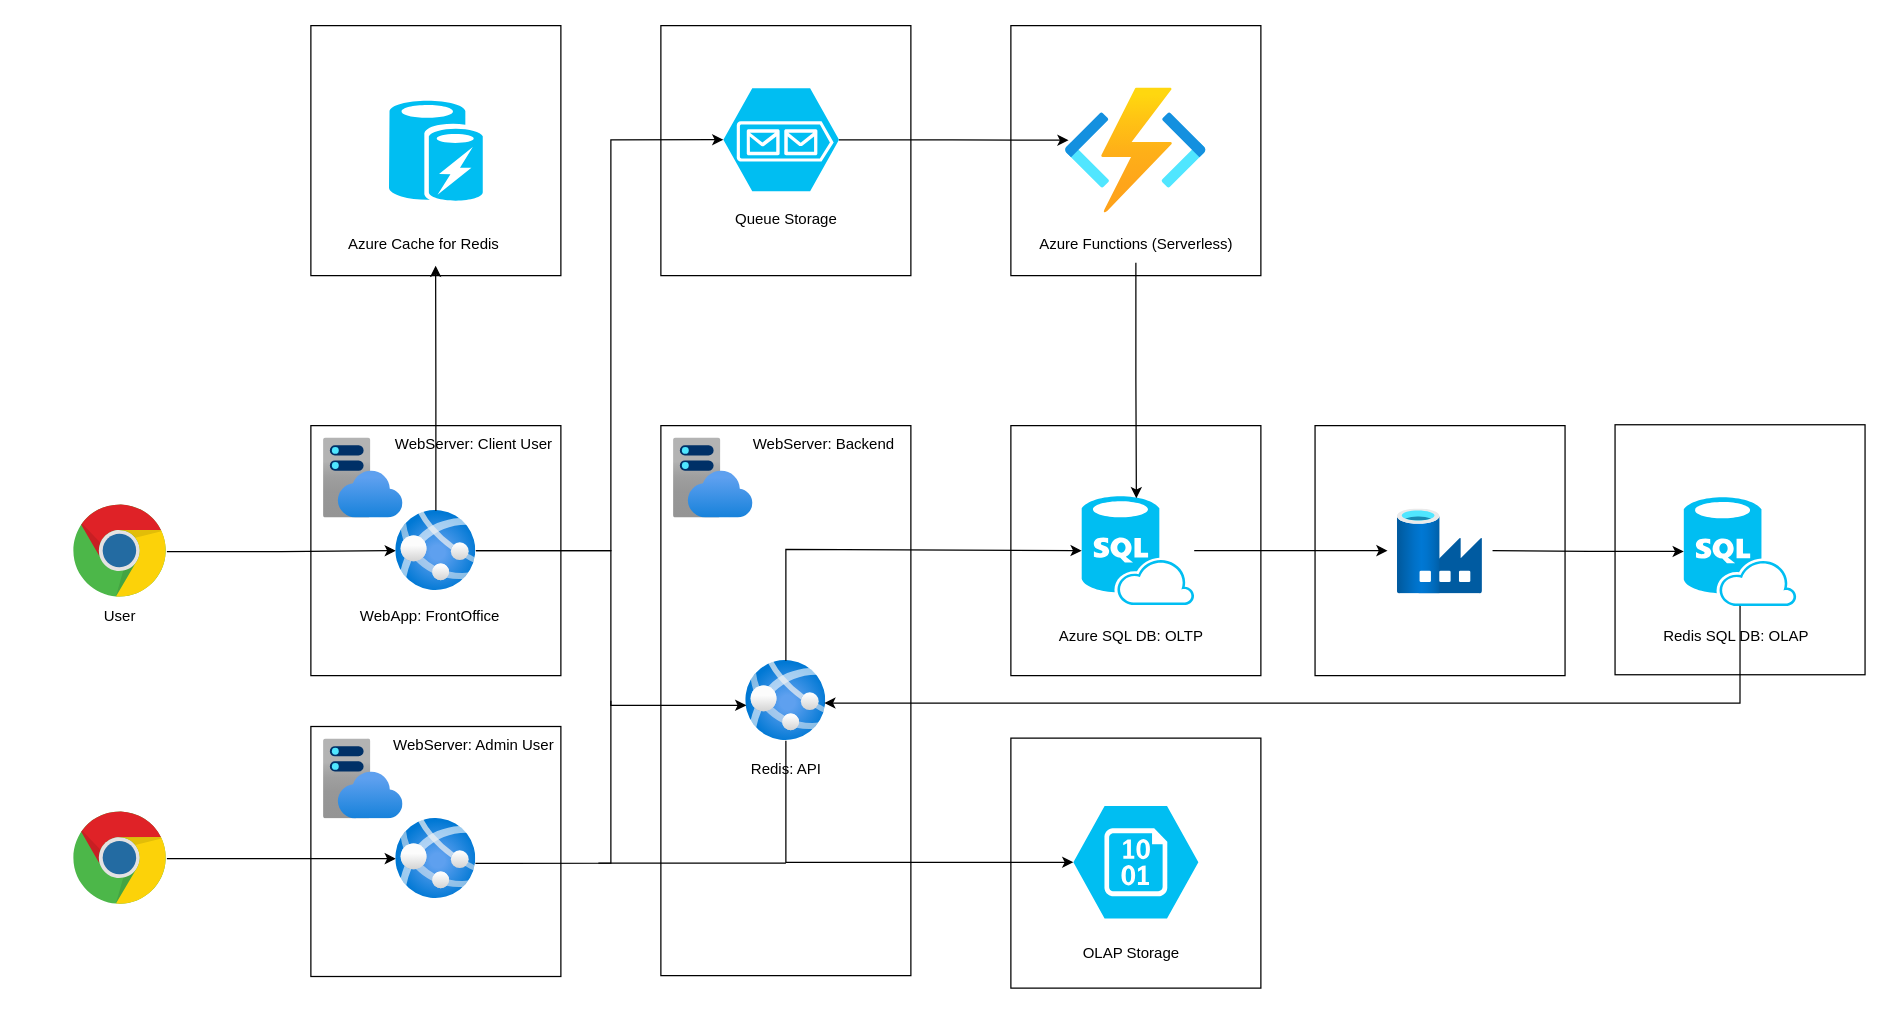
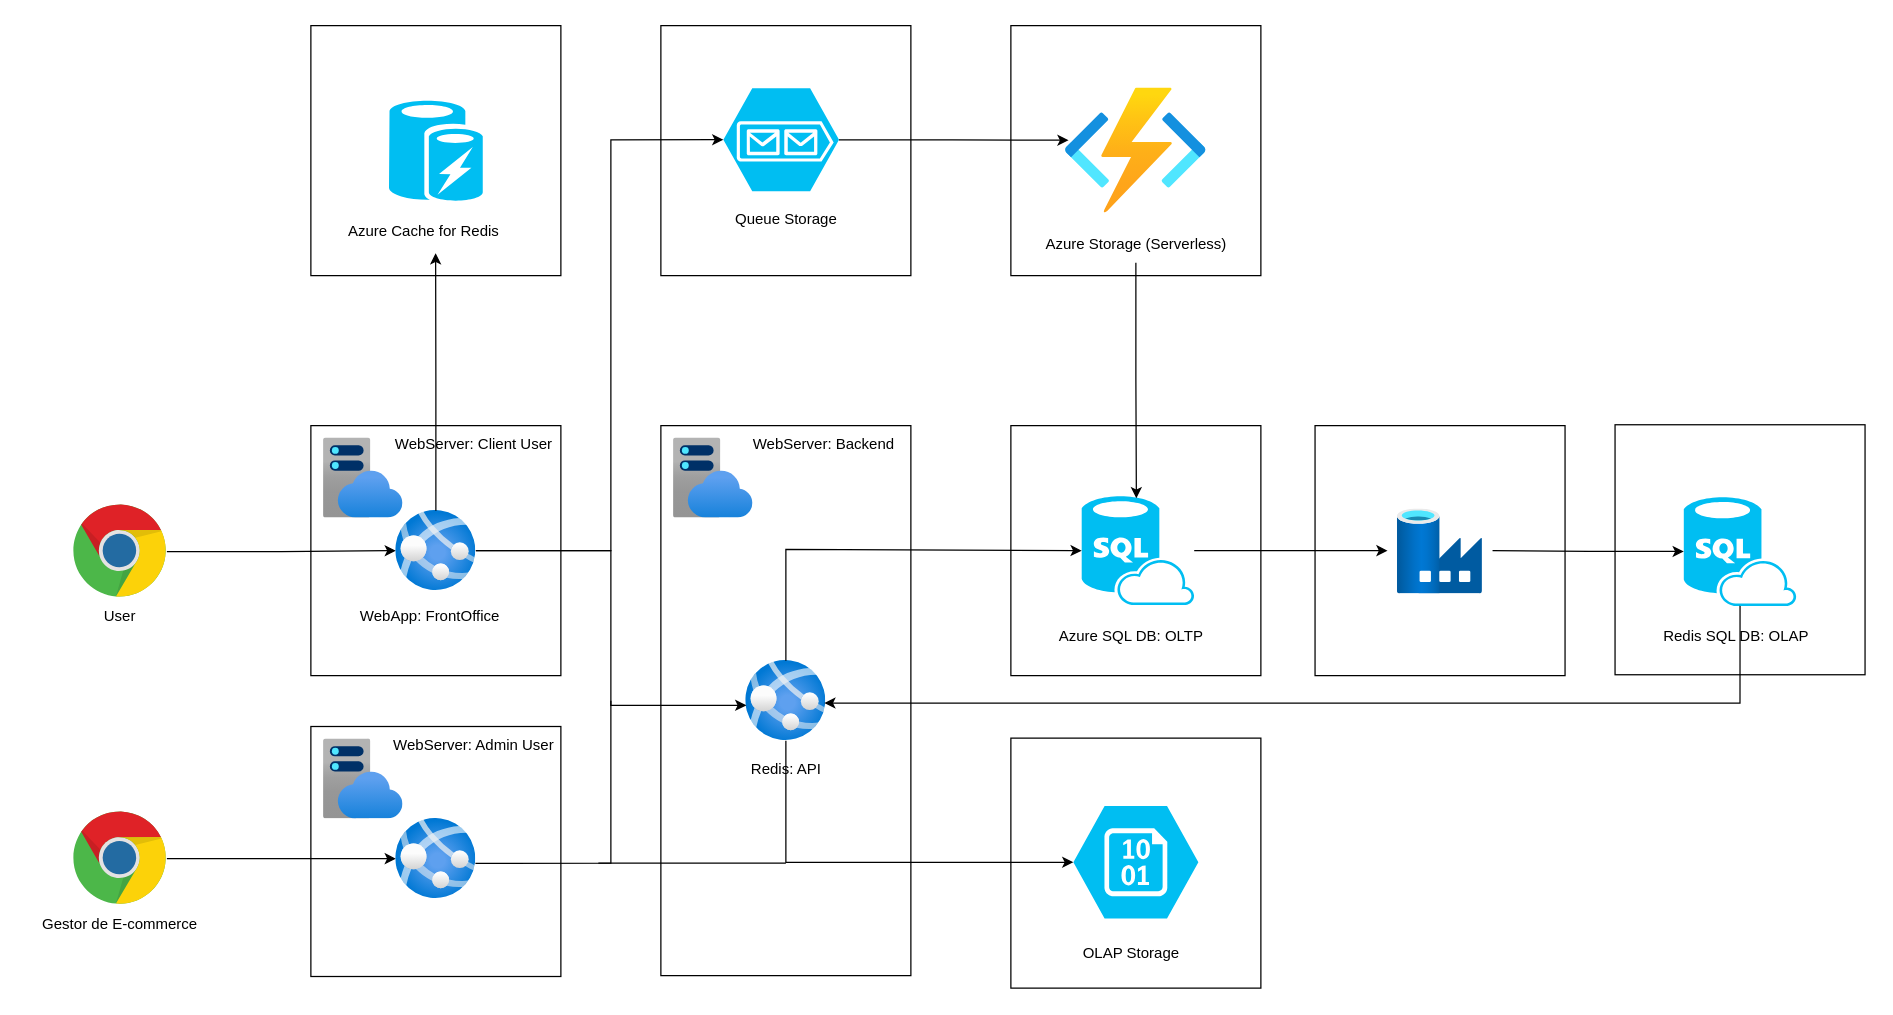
(423, 244) -> (423, 232)
(1136, 244) -> (1136, 244)
none -> (120, 925)
